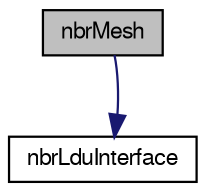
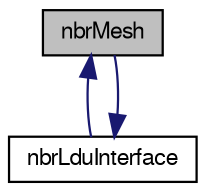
none -> (88, 108)
